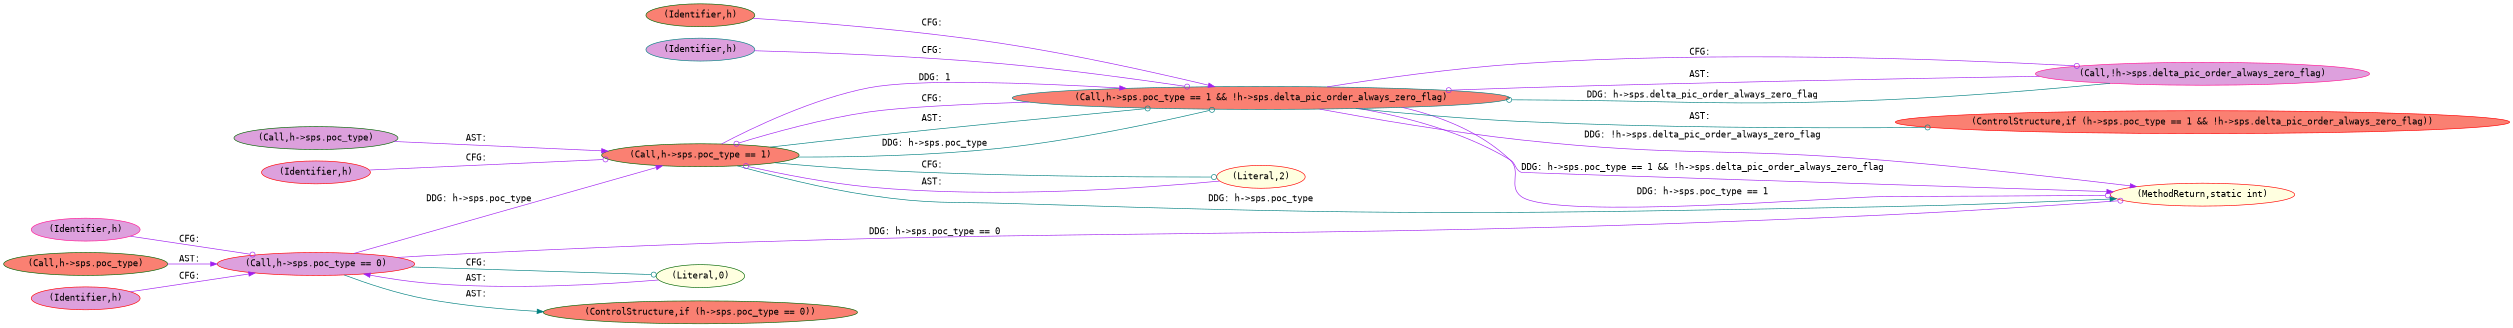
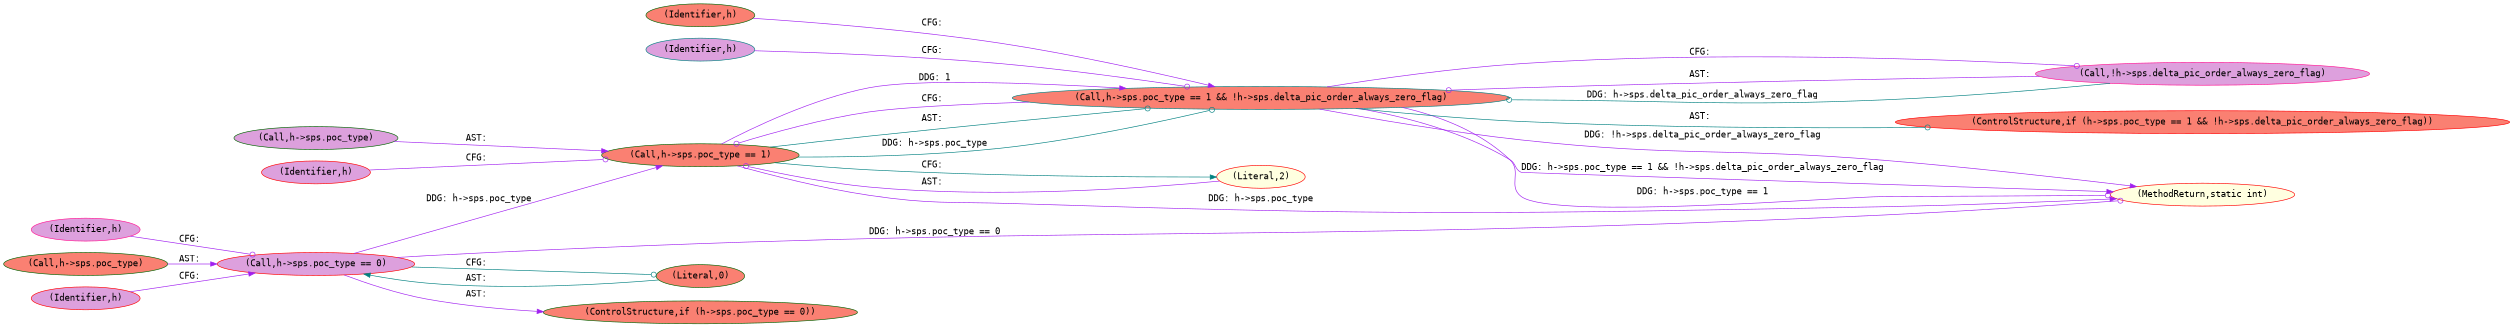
(993, 174) -> (992, 174)
(1422, 212) -> (1422, 212)
(700, 276) -> (700, 276)
(514, 286) -> (514, 286)
(439, 301) -> (439, 301)
